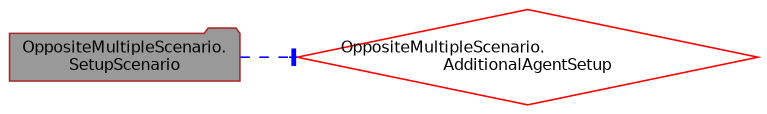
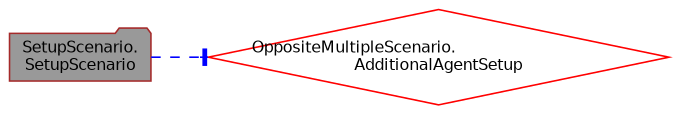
(125, 57) -> (80, 57)
